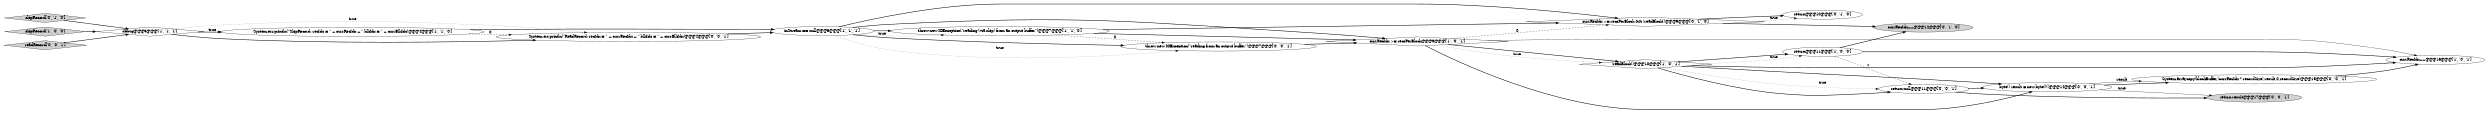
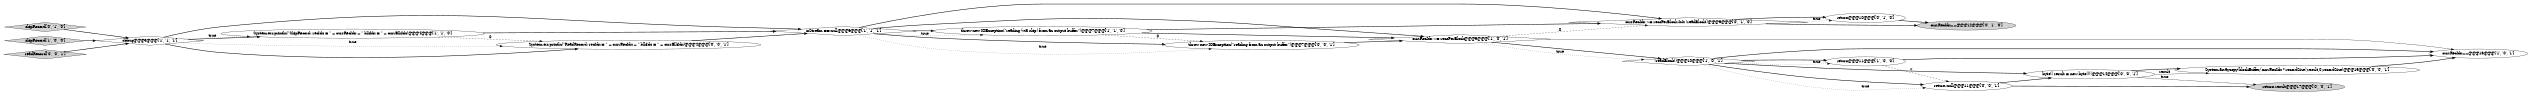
none -> (480, 16)
(822, 31) -> (843, 31)
(1868, 41) -> (1912, 21)
(1723, 109) -> none
